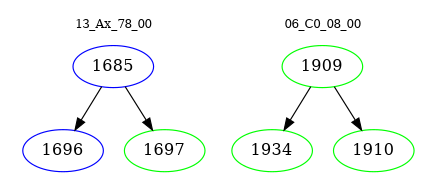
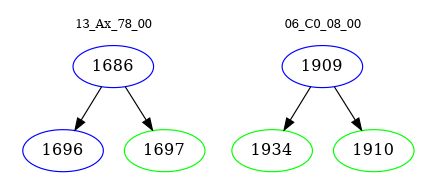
(113, 67) -> (113, 67)
(322, 67) -> (322, 67)
